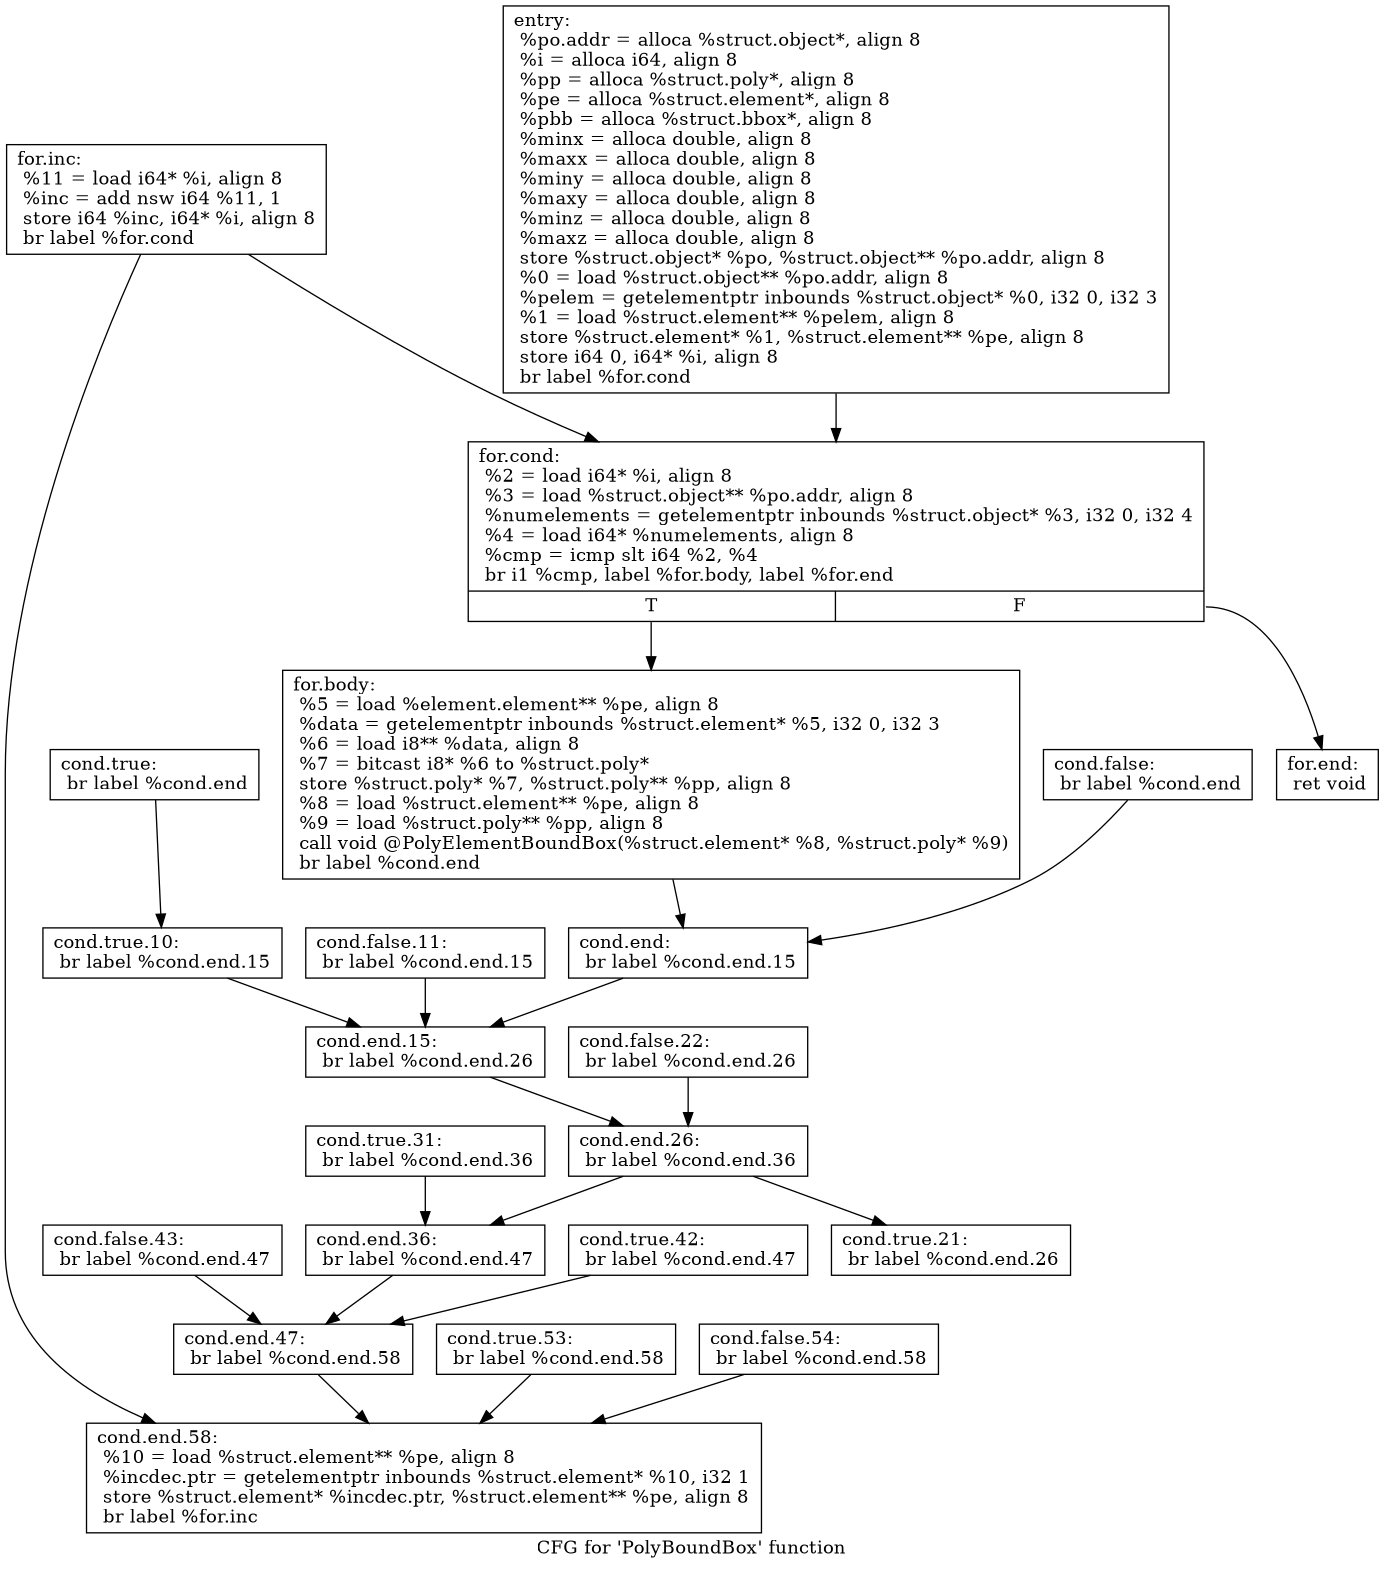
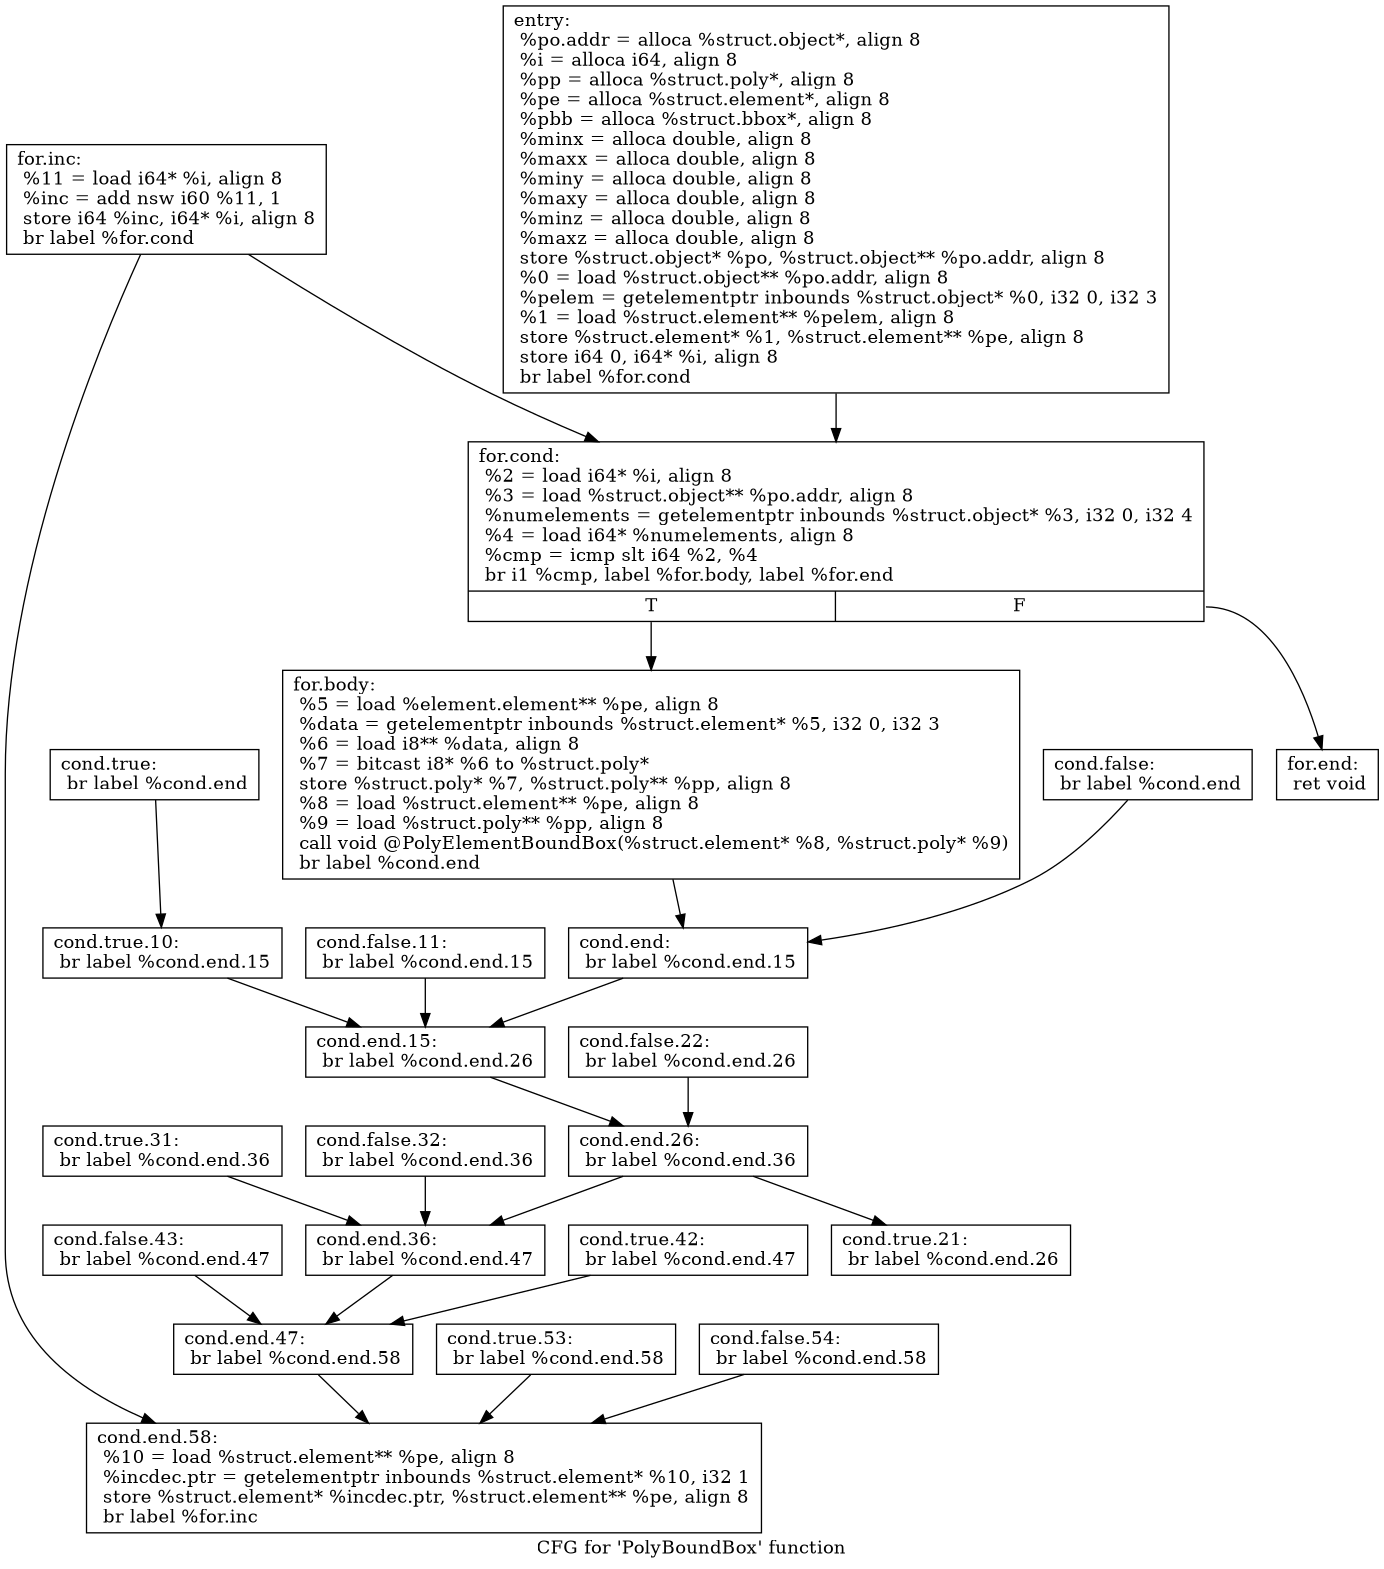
(150, 199) -> (150, 199)
none -> (425, 1151)
